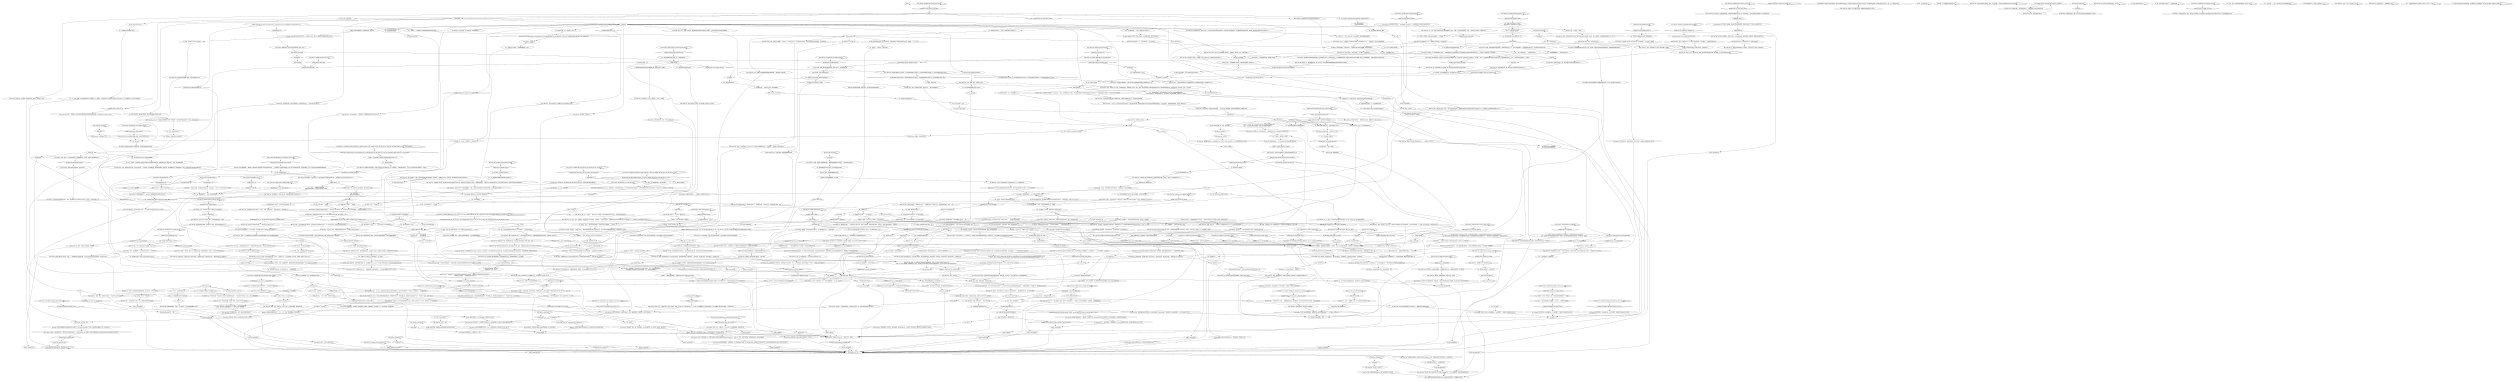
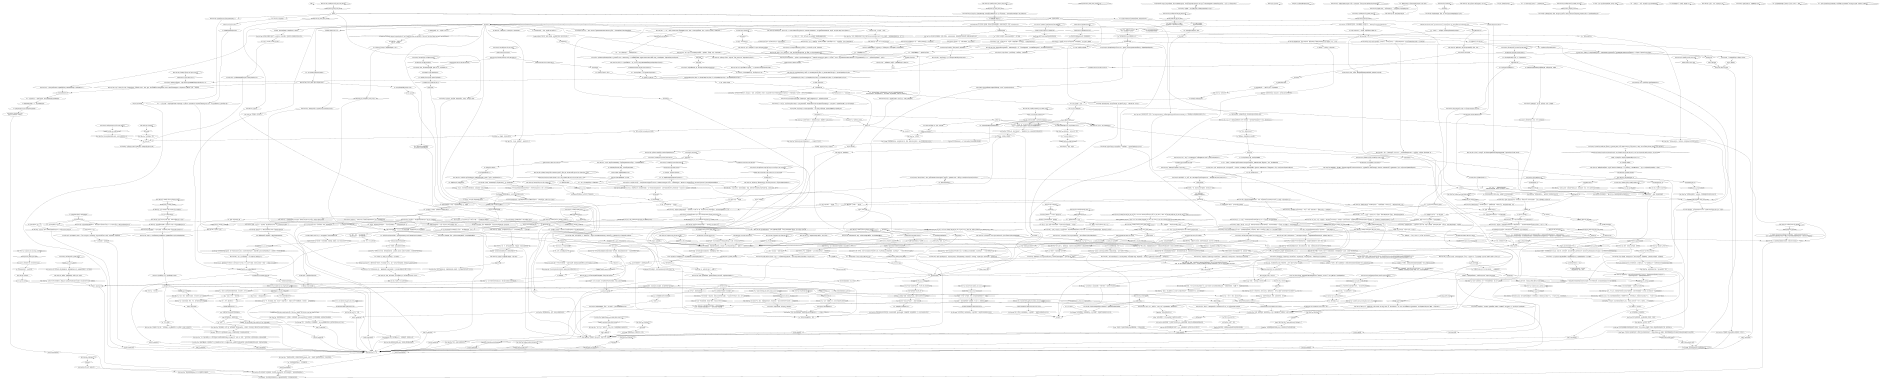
none -> (90, 230)
